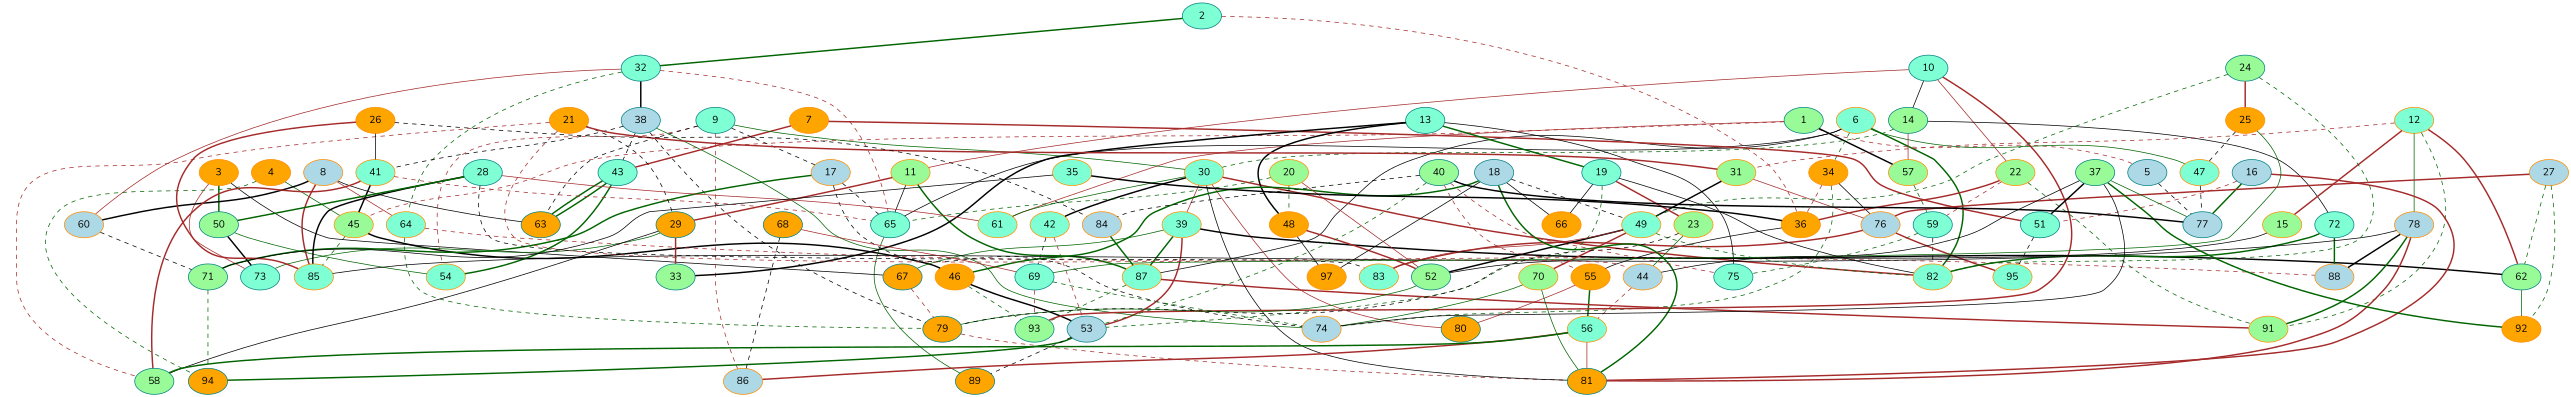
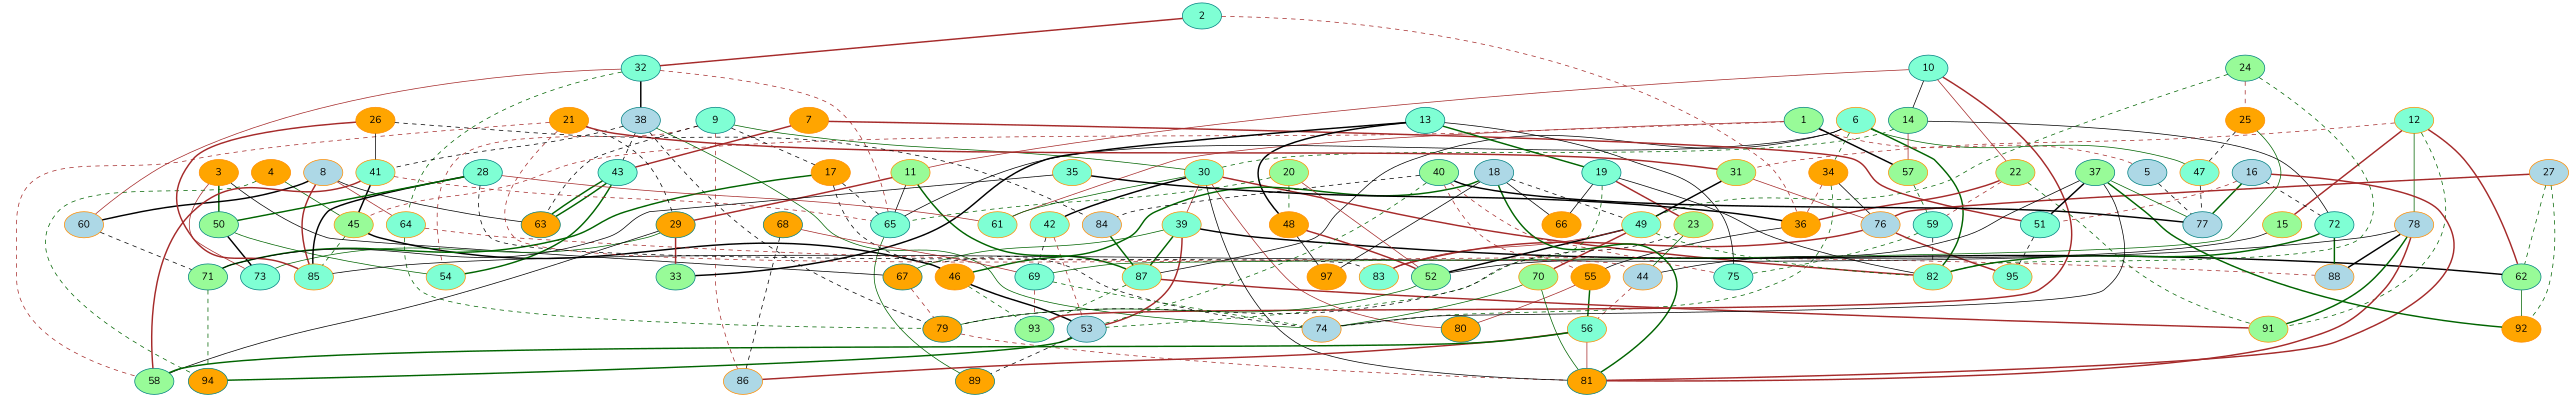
(921, 42) -> (921, 42)
(2245, 94) -> (2245, 94)
(831, 173) -> (831, 173)
none -> (2293, 199)
